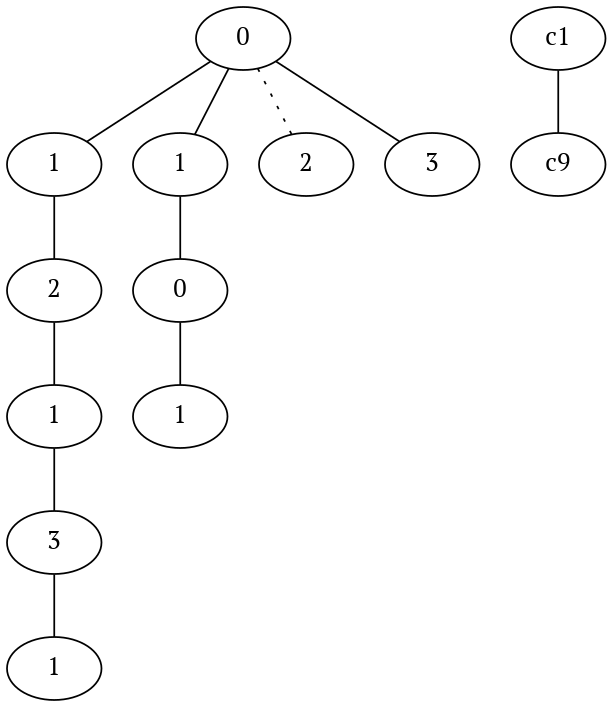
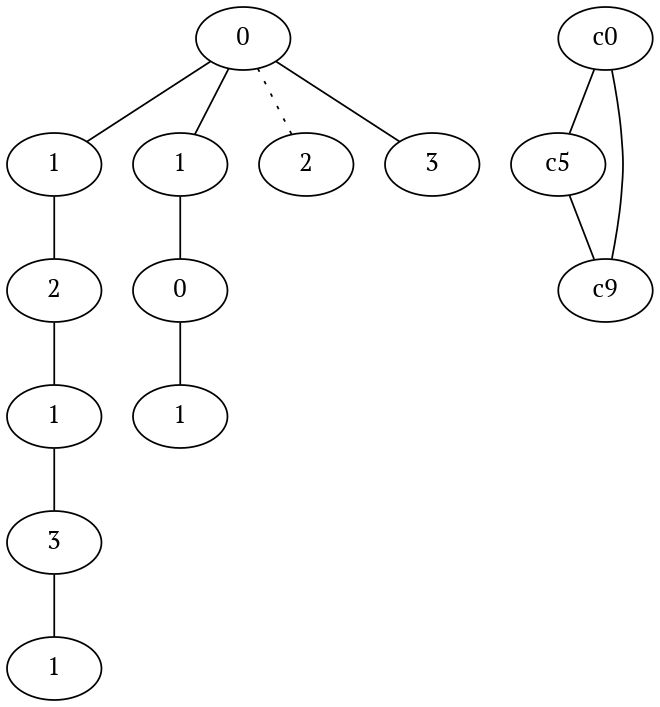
(558, 38) -> (558, 164)
none -> (606, 38)
